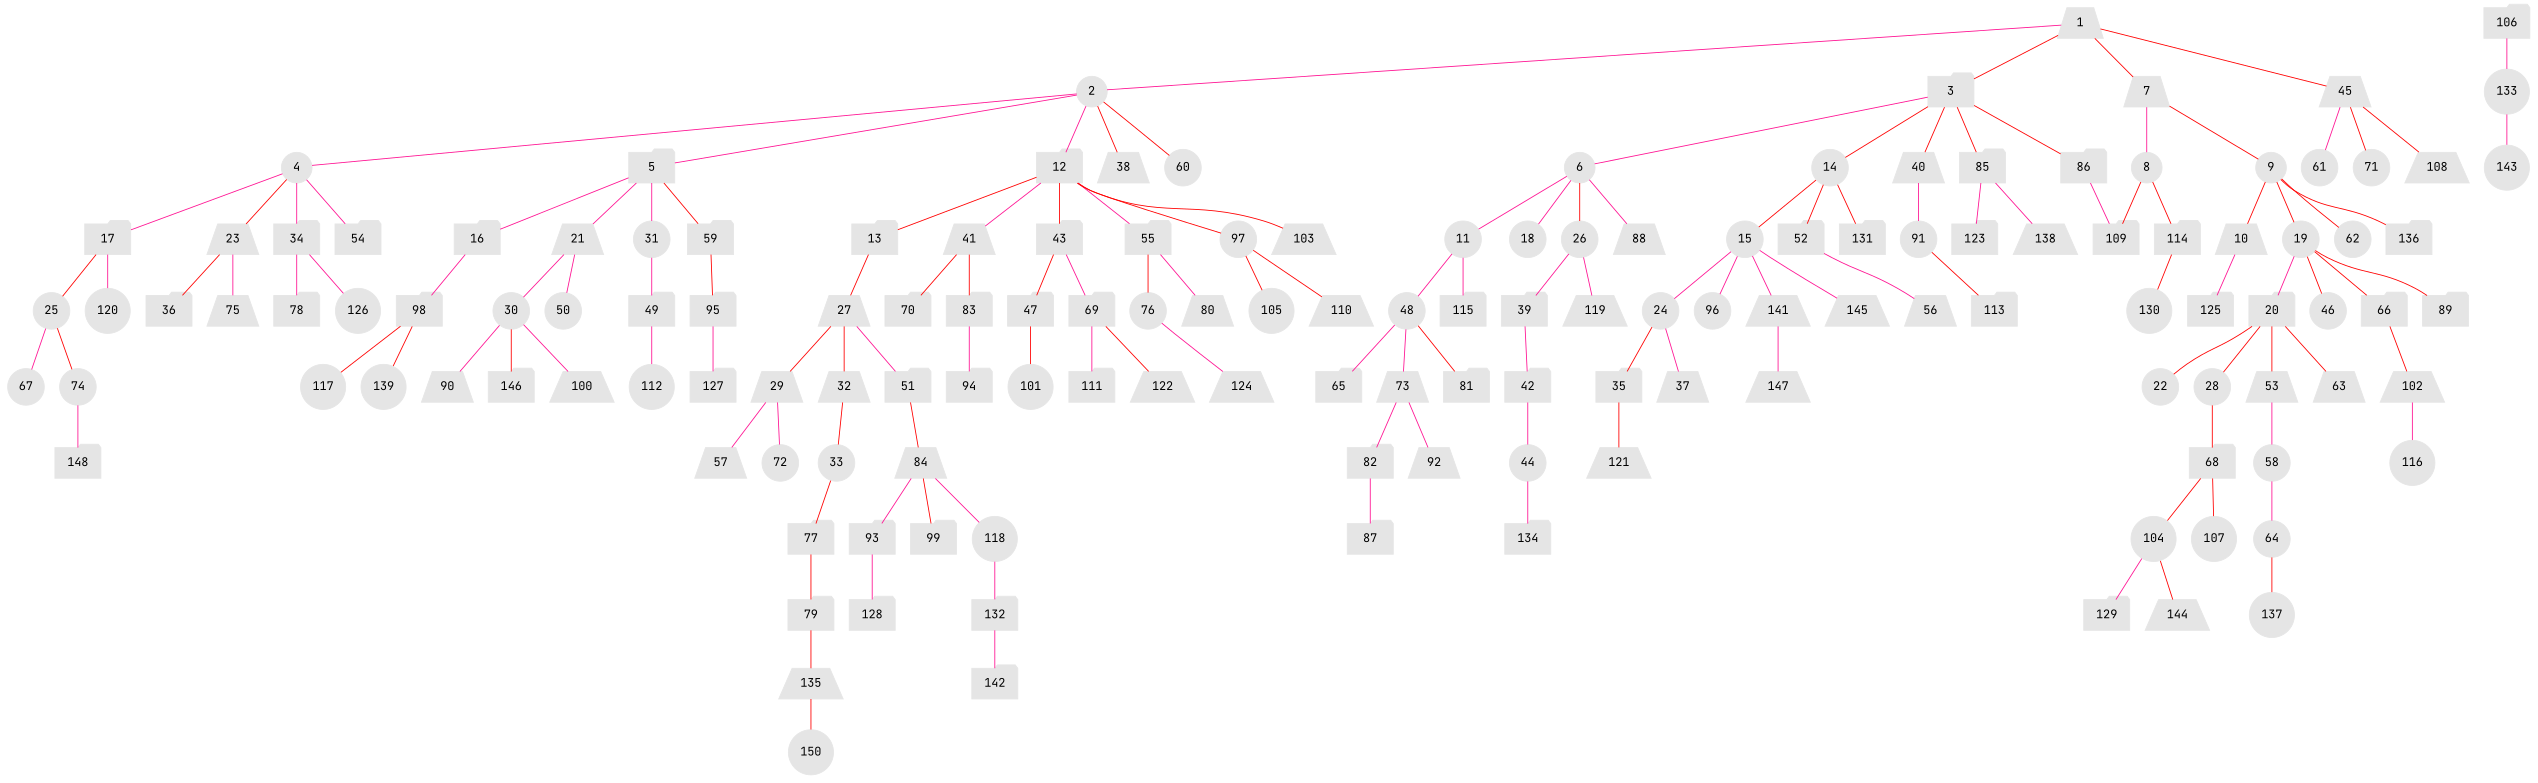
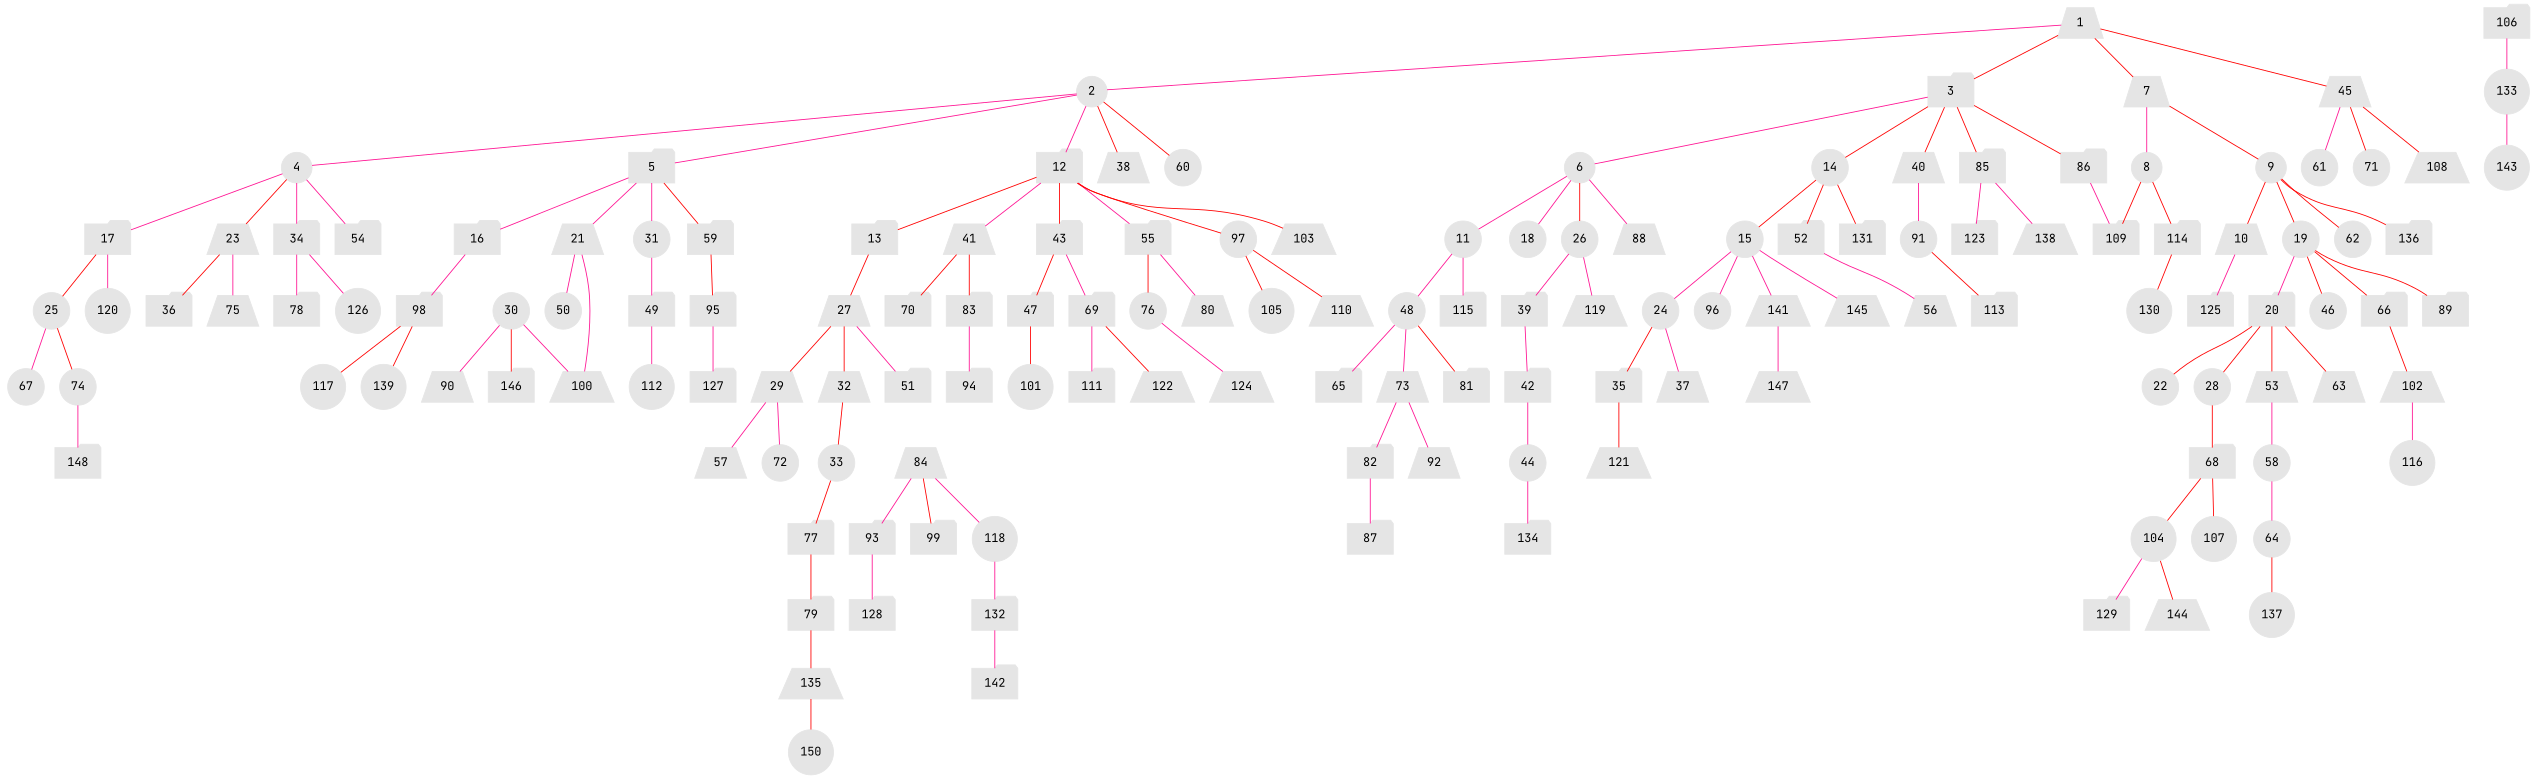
(544, 276) -> (590, 313)
(914, 425) -> none
